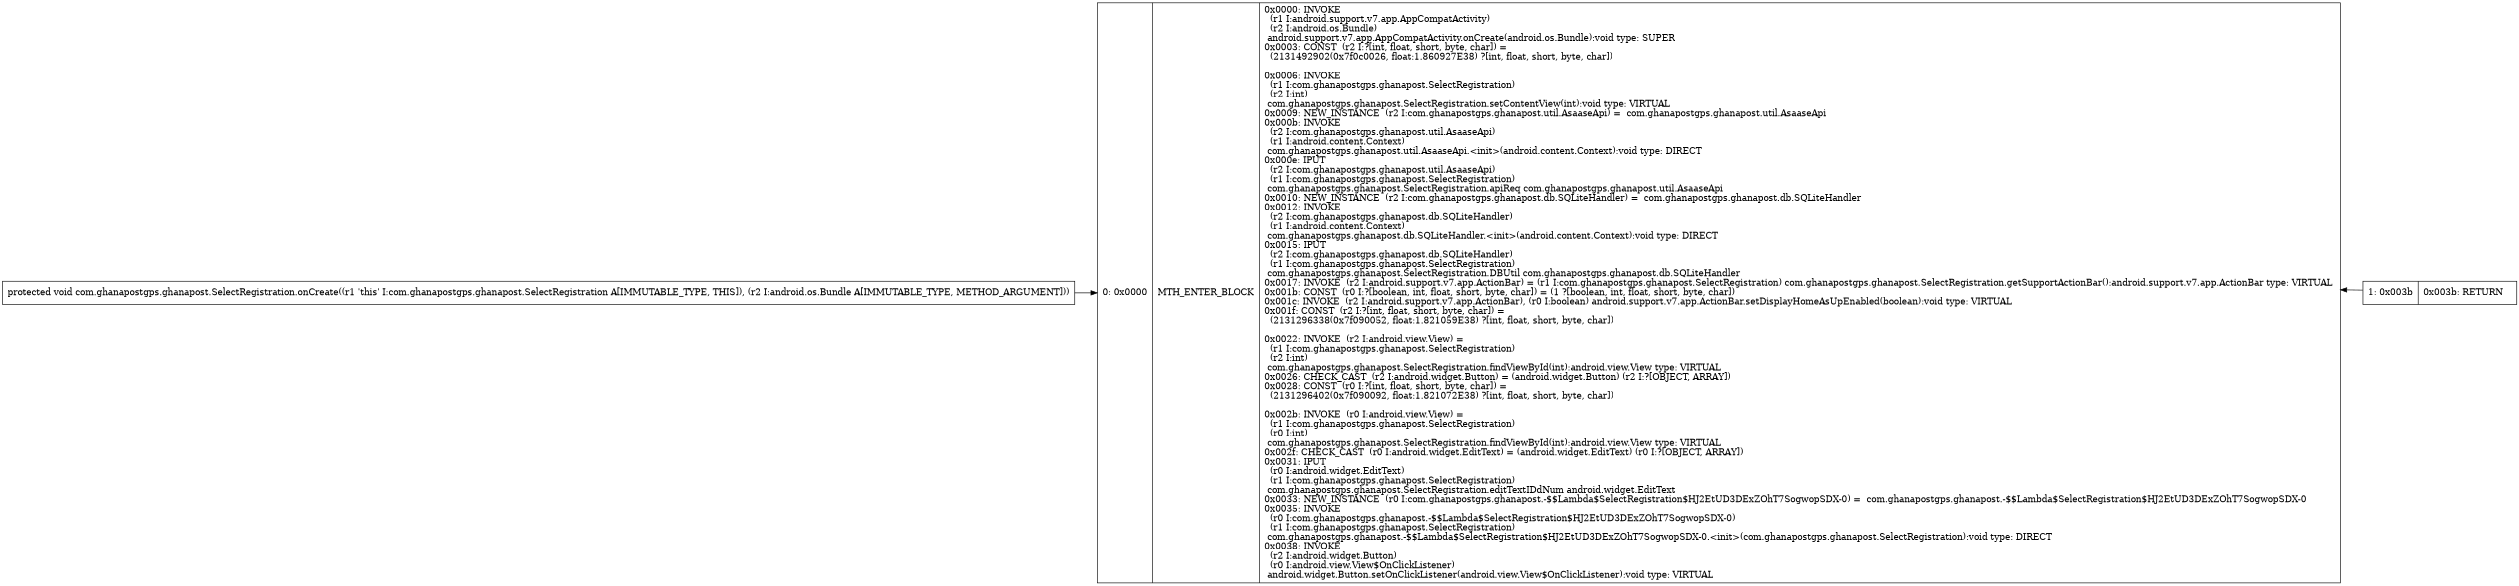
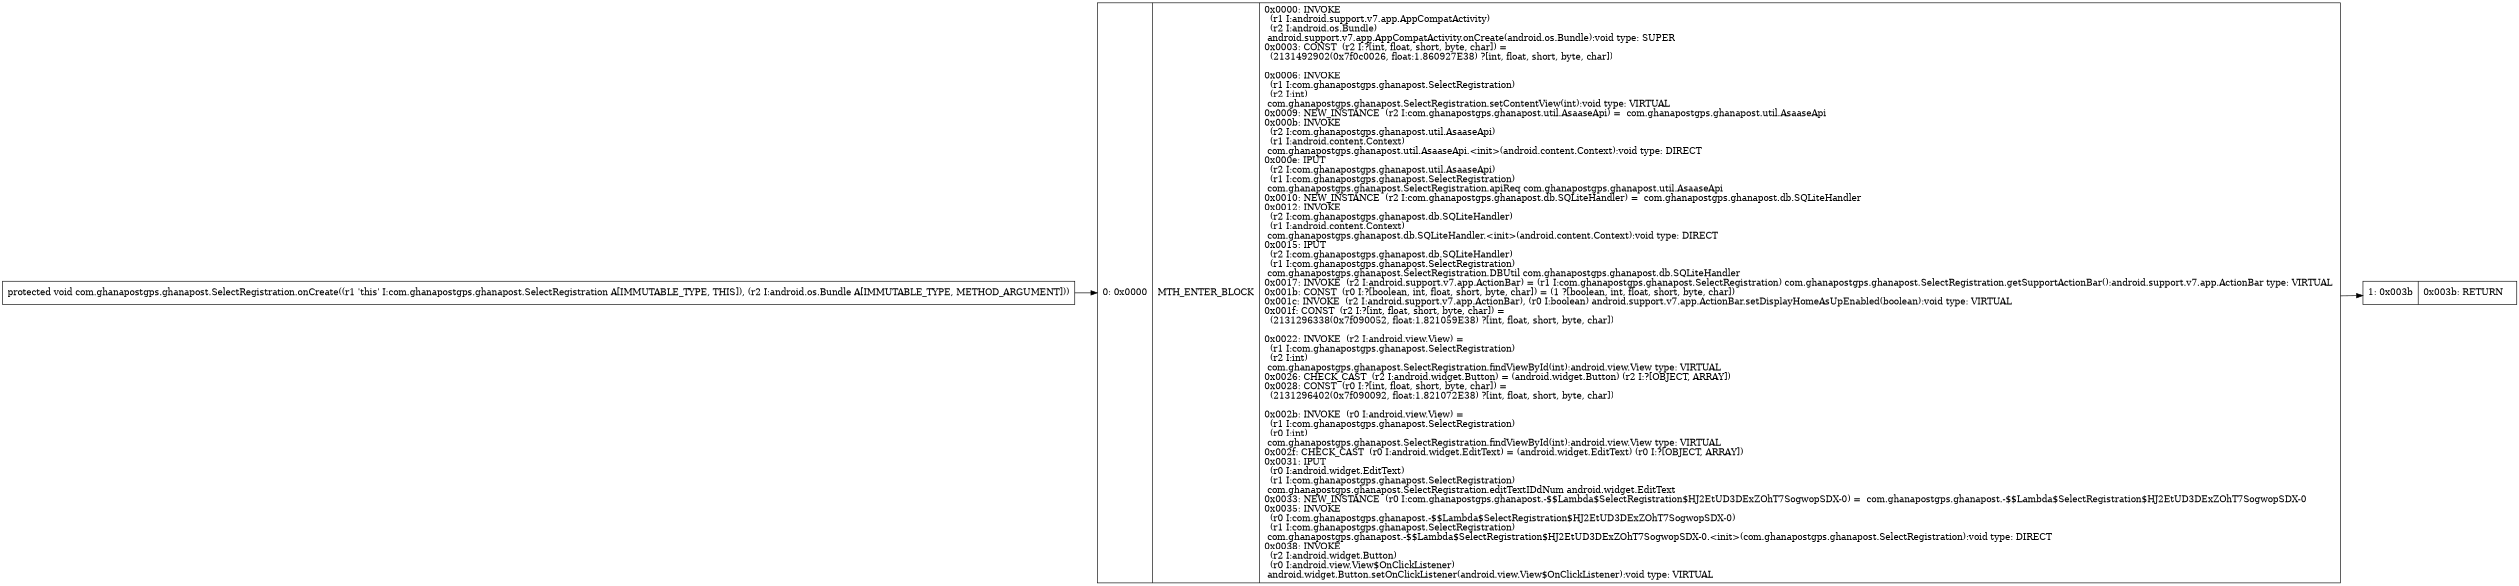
(2355, 290) -> (2348, 296)
